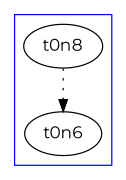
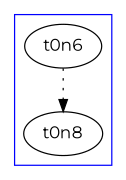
(63, 84) -> (63, 84)
